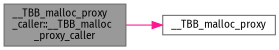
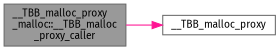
(65, 25) -> (65, 25)
